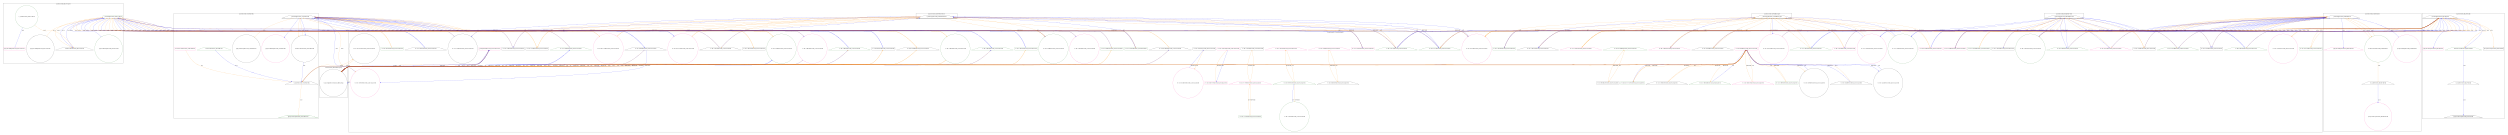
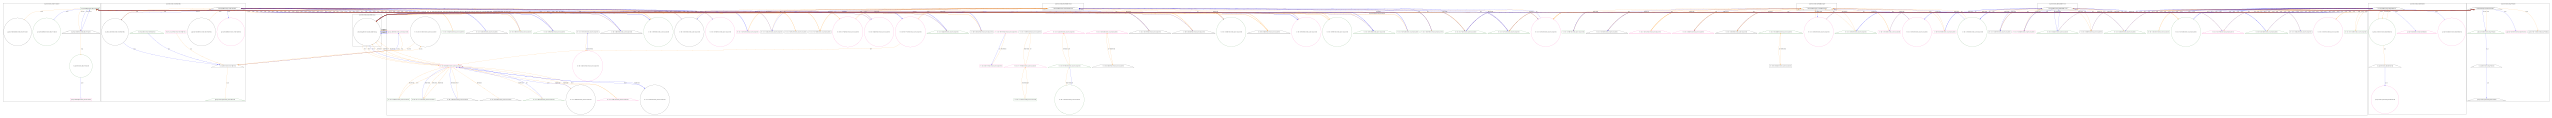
(56, 32) -> (81, 44)
(1692, 66) -> (680, 50)
(521, 78) -> (836, 11)
